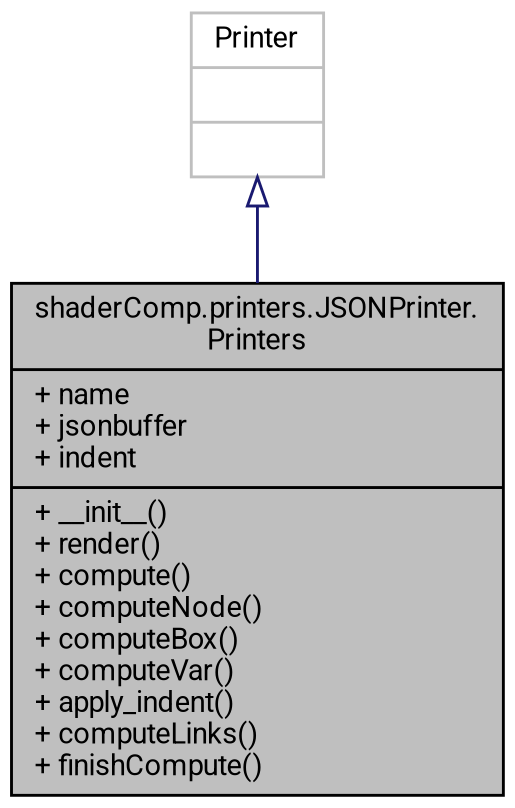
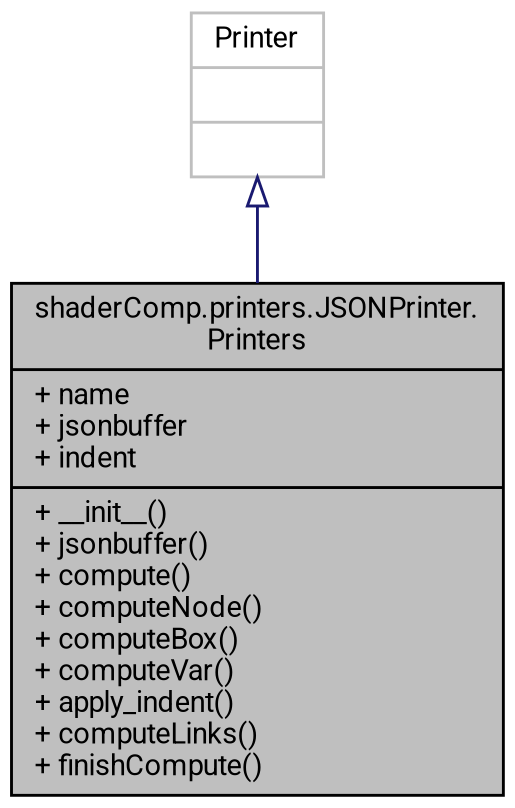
(99, 545) -> (122, 545)
